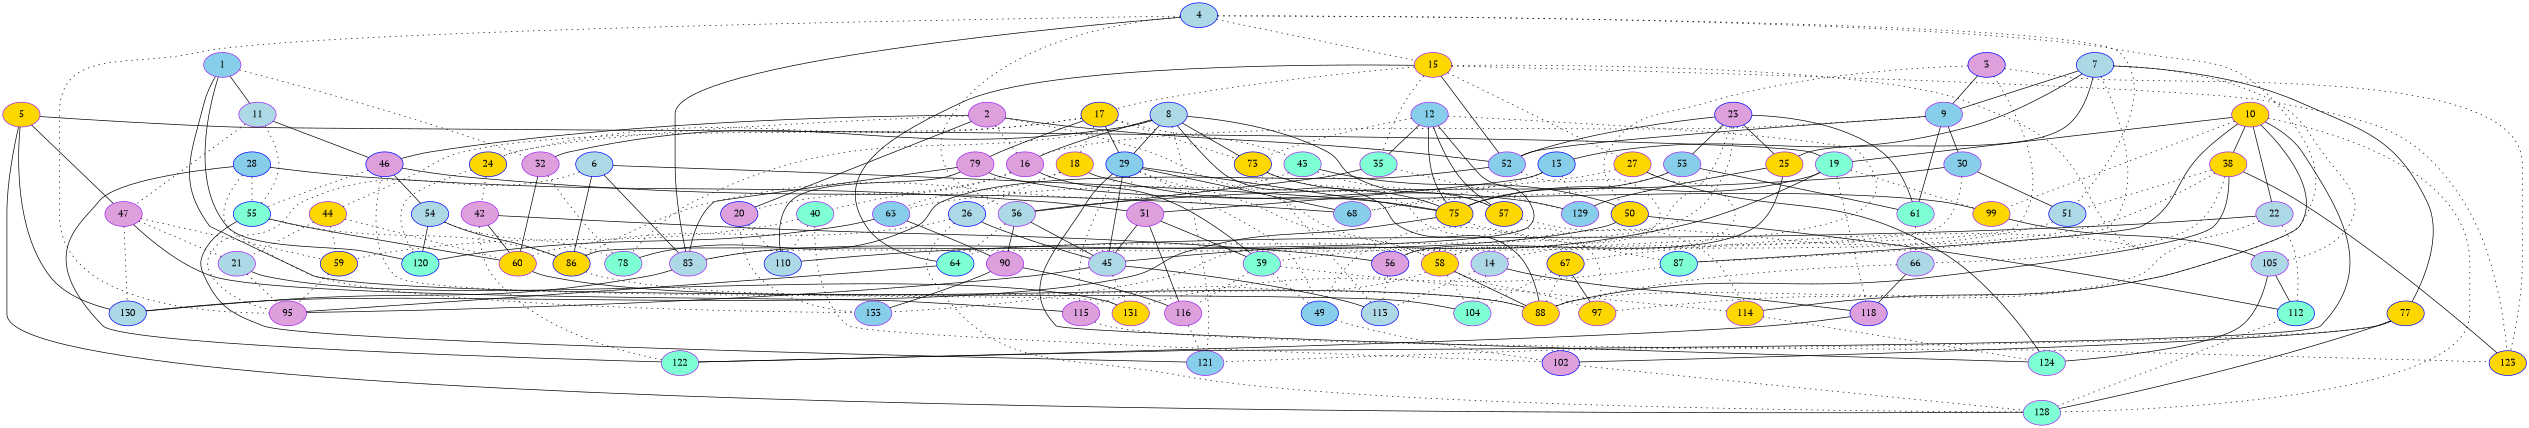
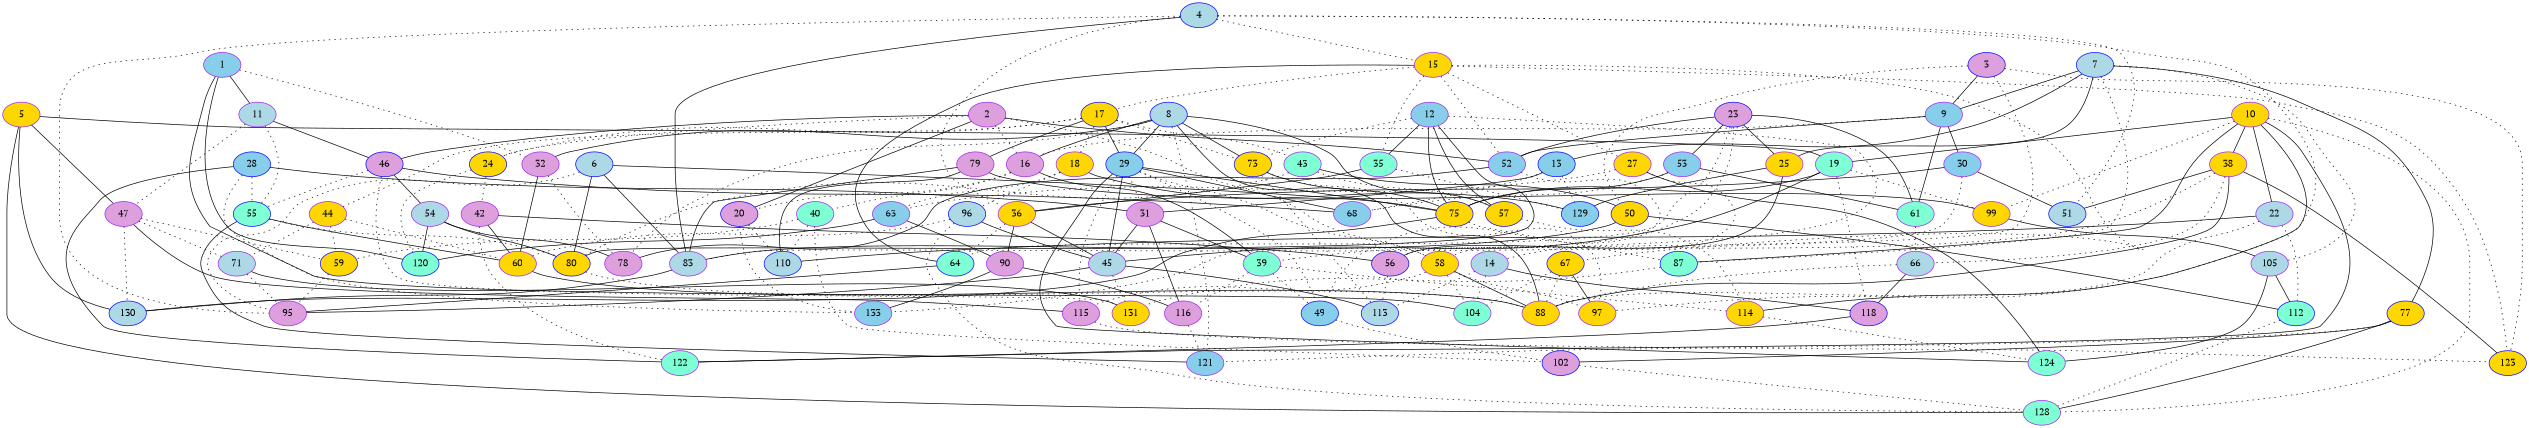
(1469, 113) -> (1469, 113)
(2148, 189) -> (2148, 189)
(430, 214) -> (430, 214)
(967, 214) -> (967, 214)
(1017, 214) -> (1017, 214)
(1580, 214) -> (1580, 214)
(1693, 231) -> none
(526, 239) -> (526, 239)
(237, 264) -> (237, 264)
(572, 264) -> (572, 264)
(623, 264) -> (623, 264)
